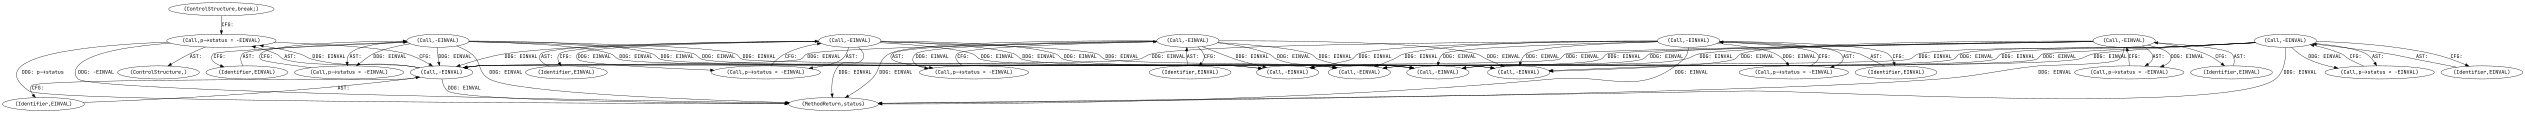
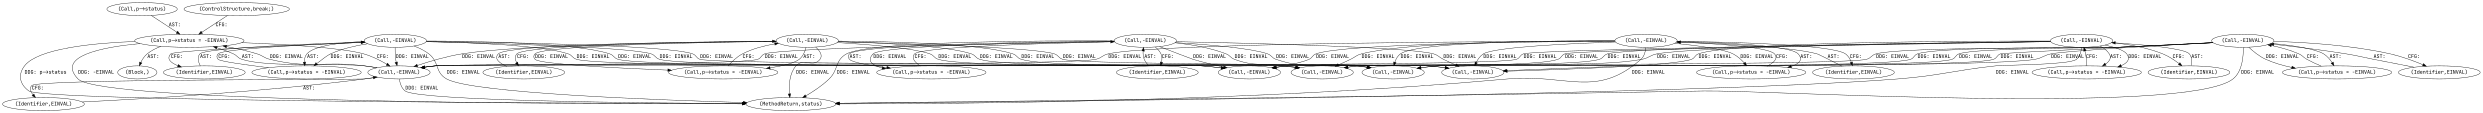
none -> (142, 9)
(158, 72) -> (137, 72)
